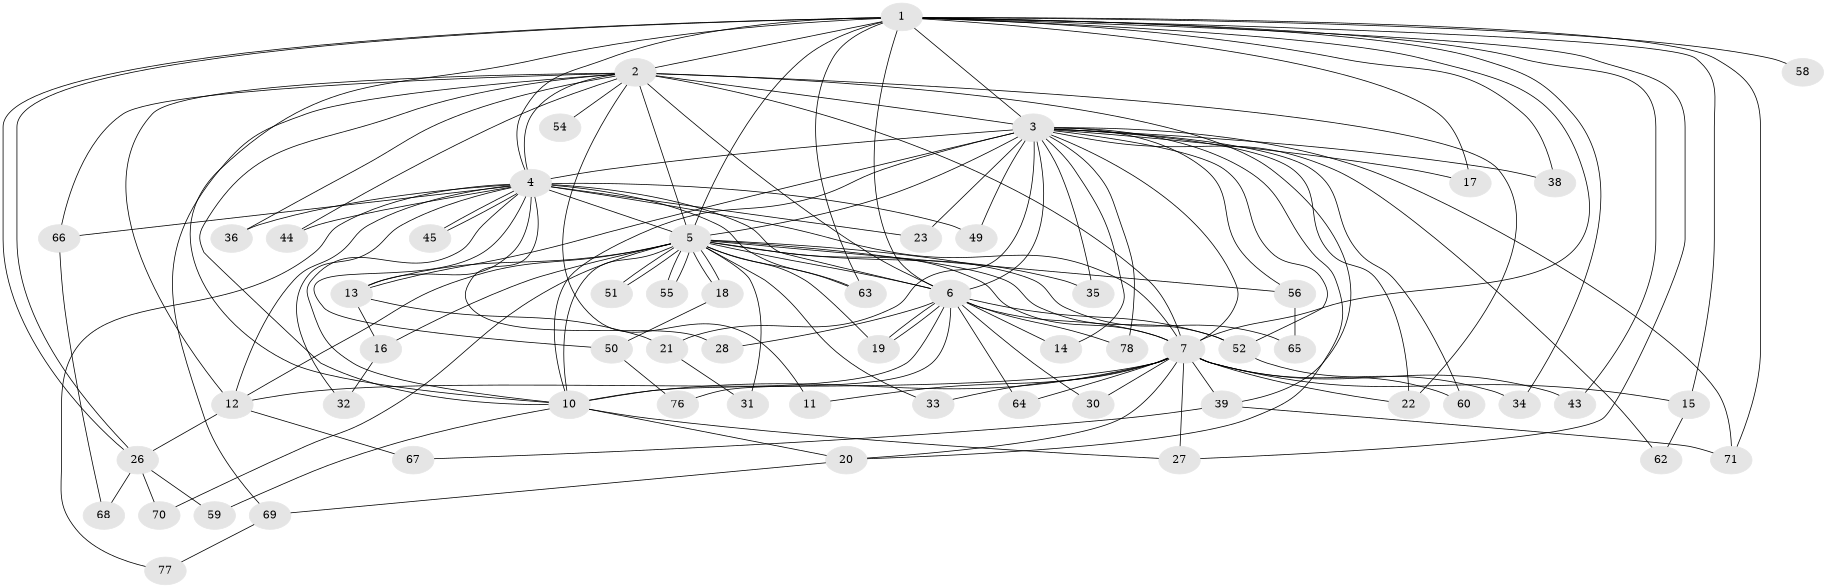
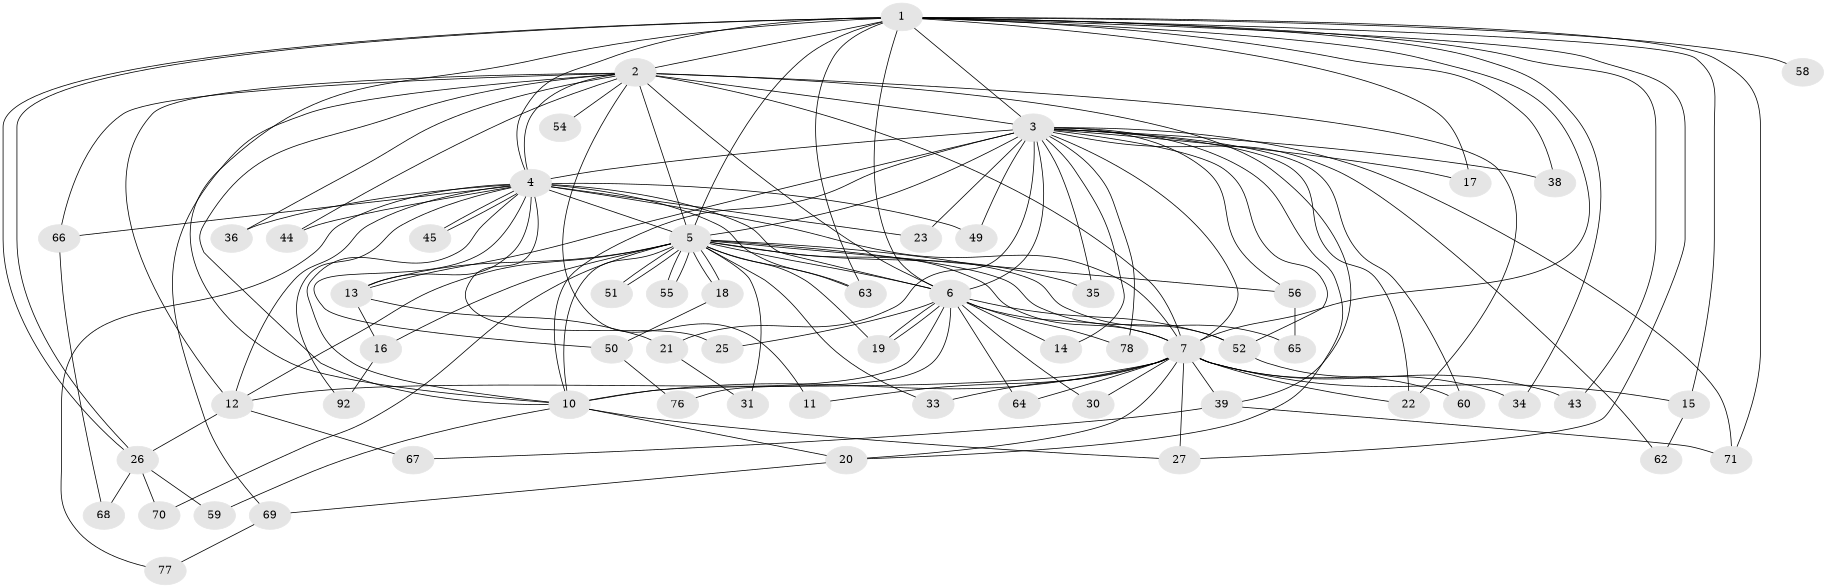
(723, 349) -> (723, 349)
(344, 405) -> (344, 405)
